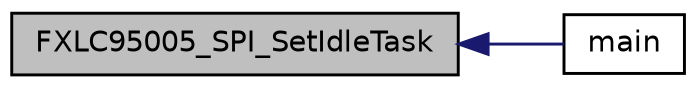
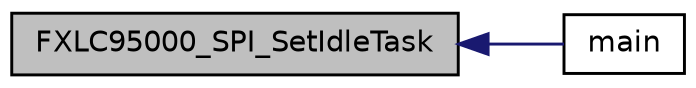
(235, 44) -> (235, 44)
